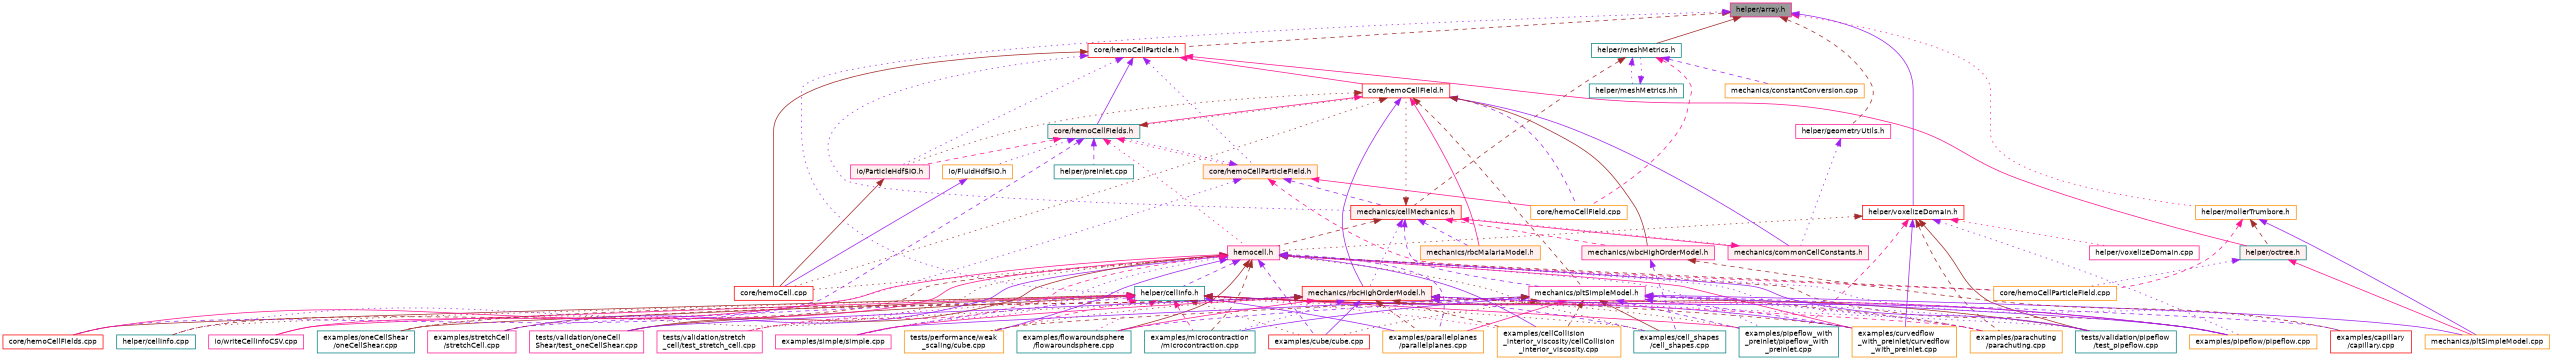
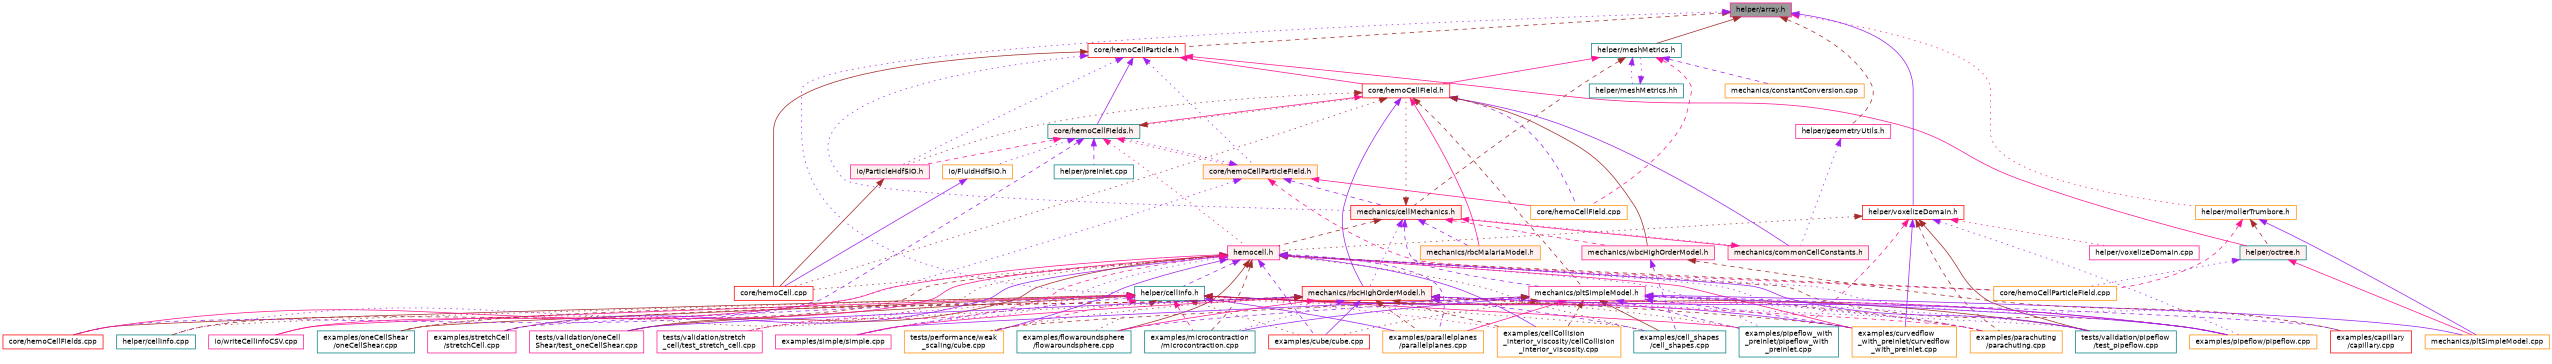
none -> (1518, 71)
(1110, 323) -> (1110, 323)
